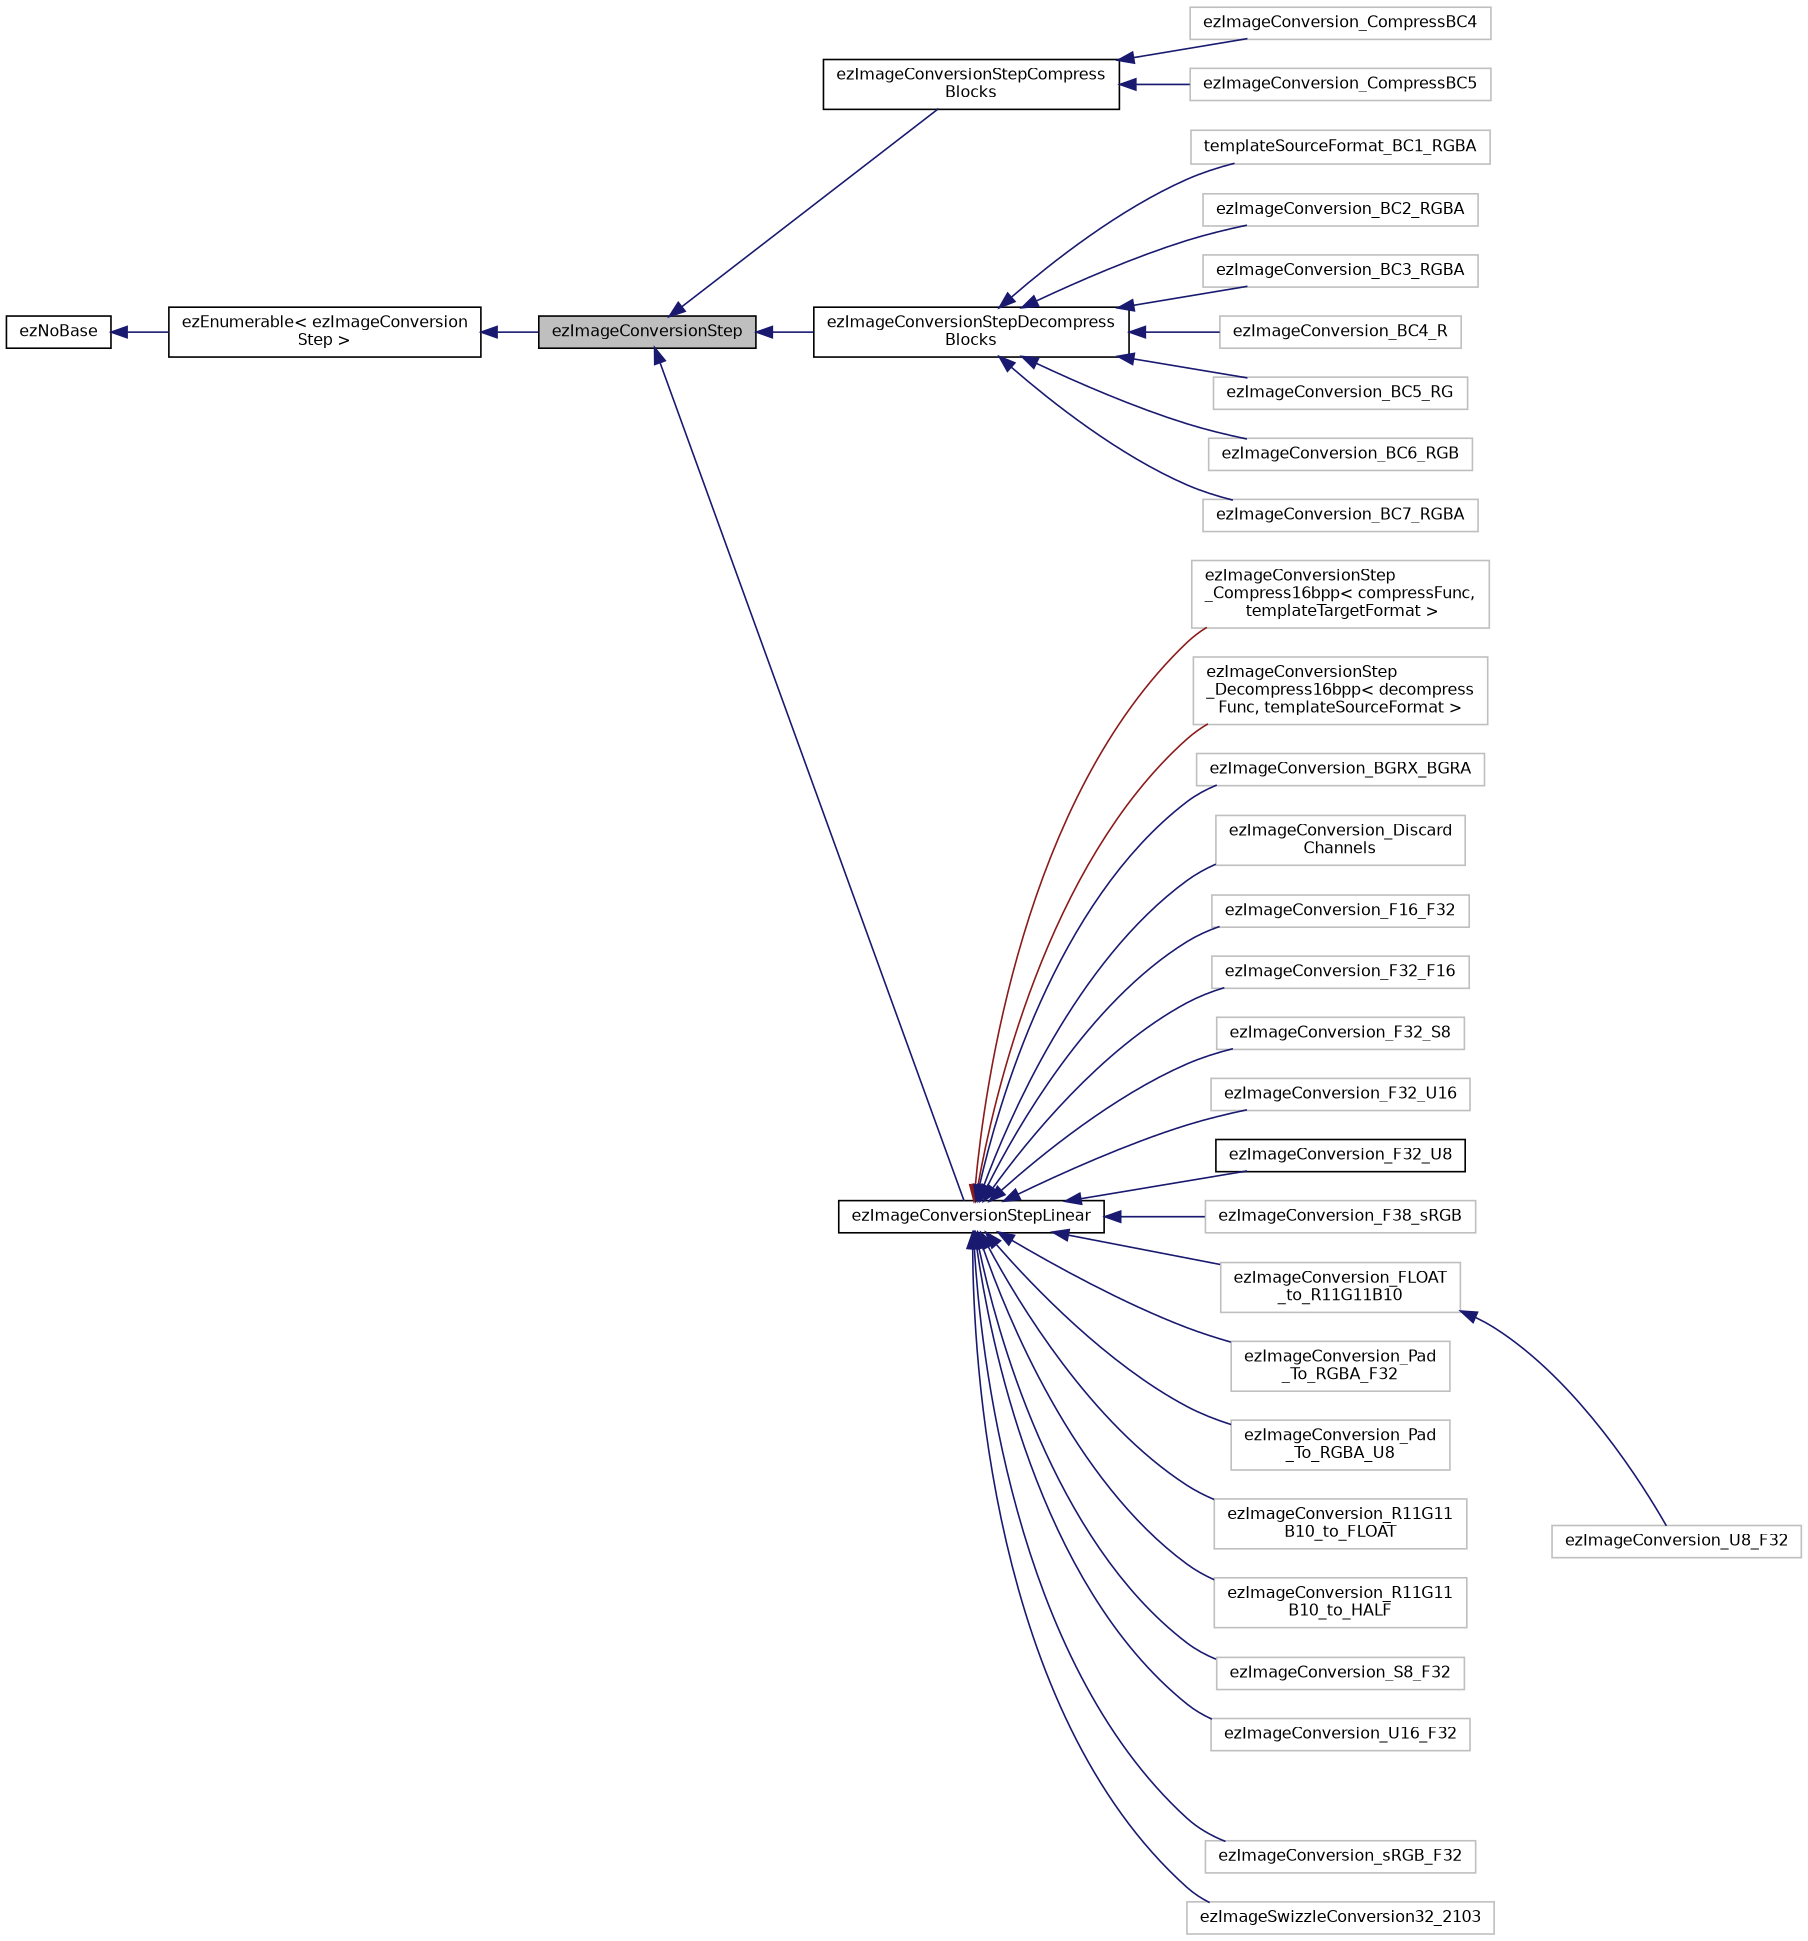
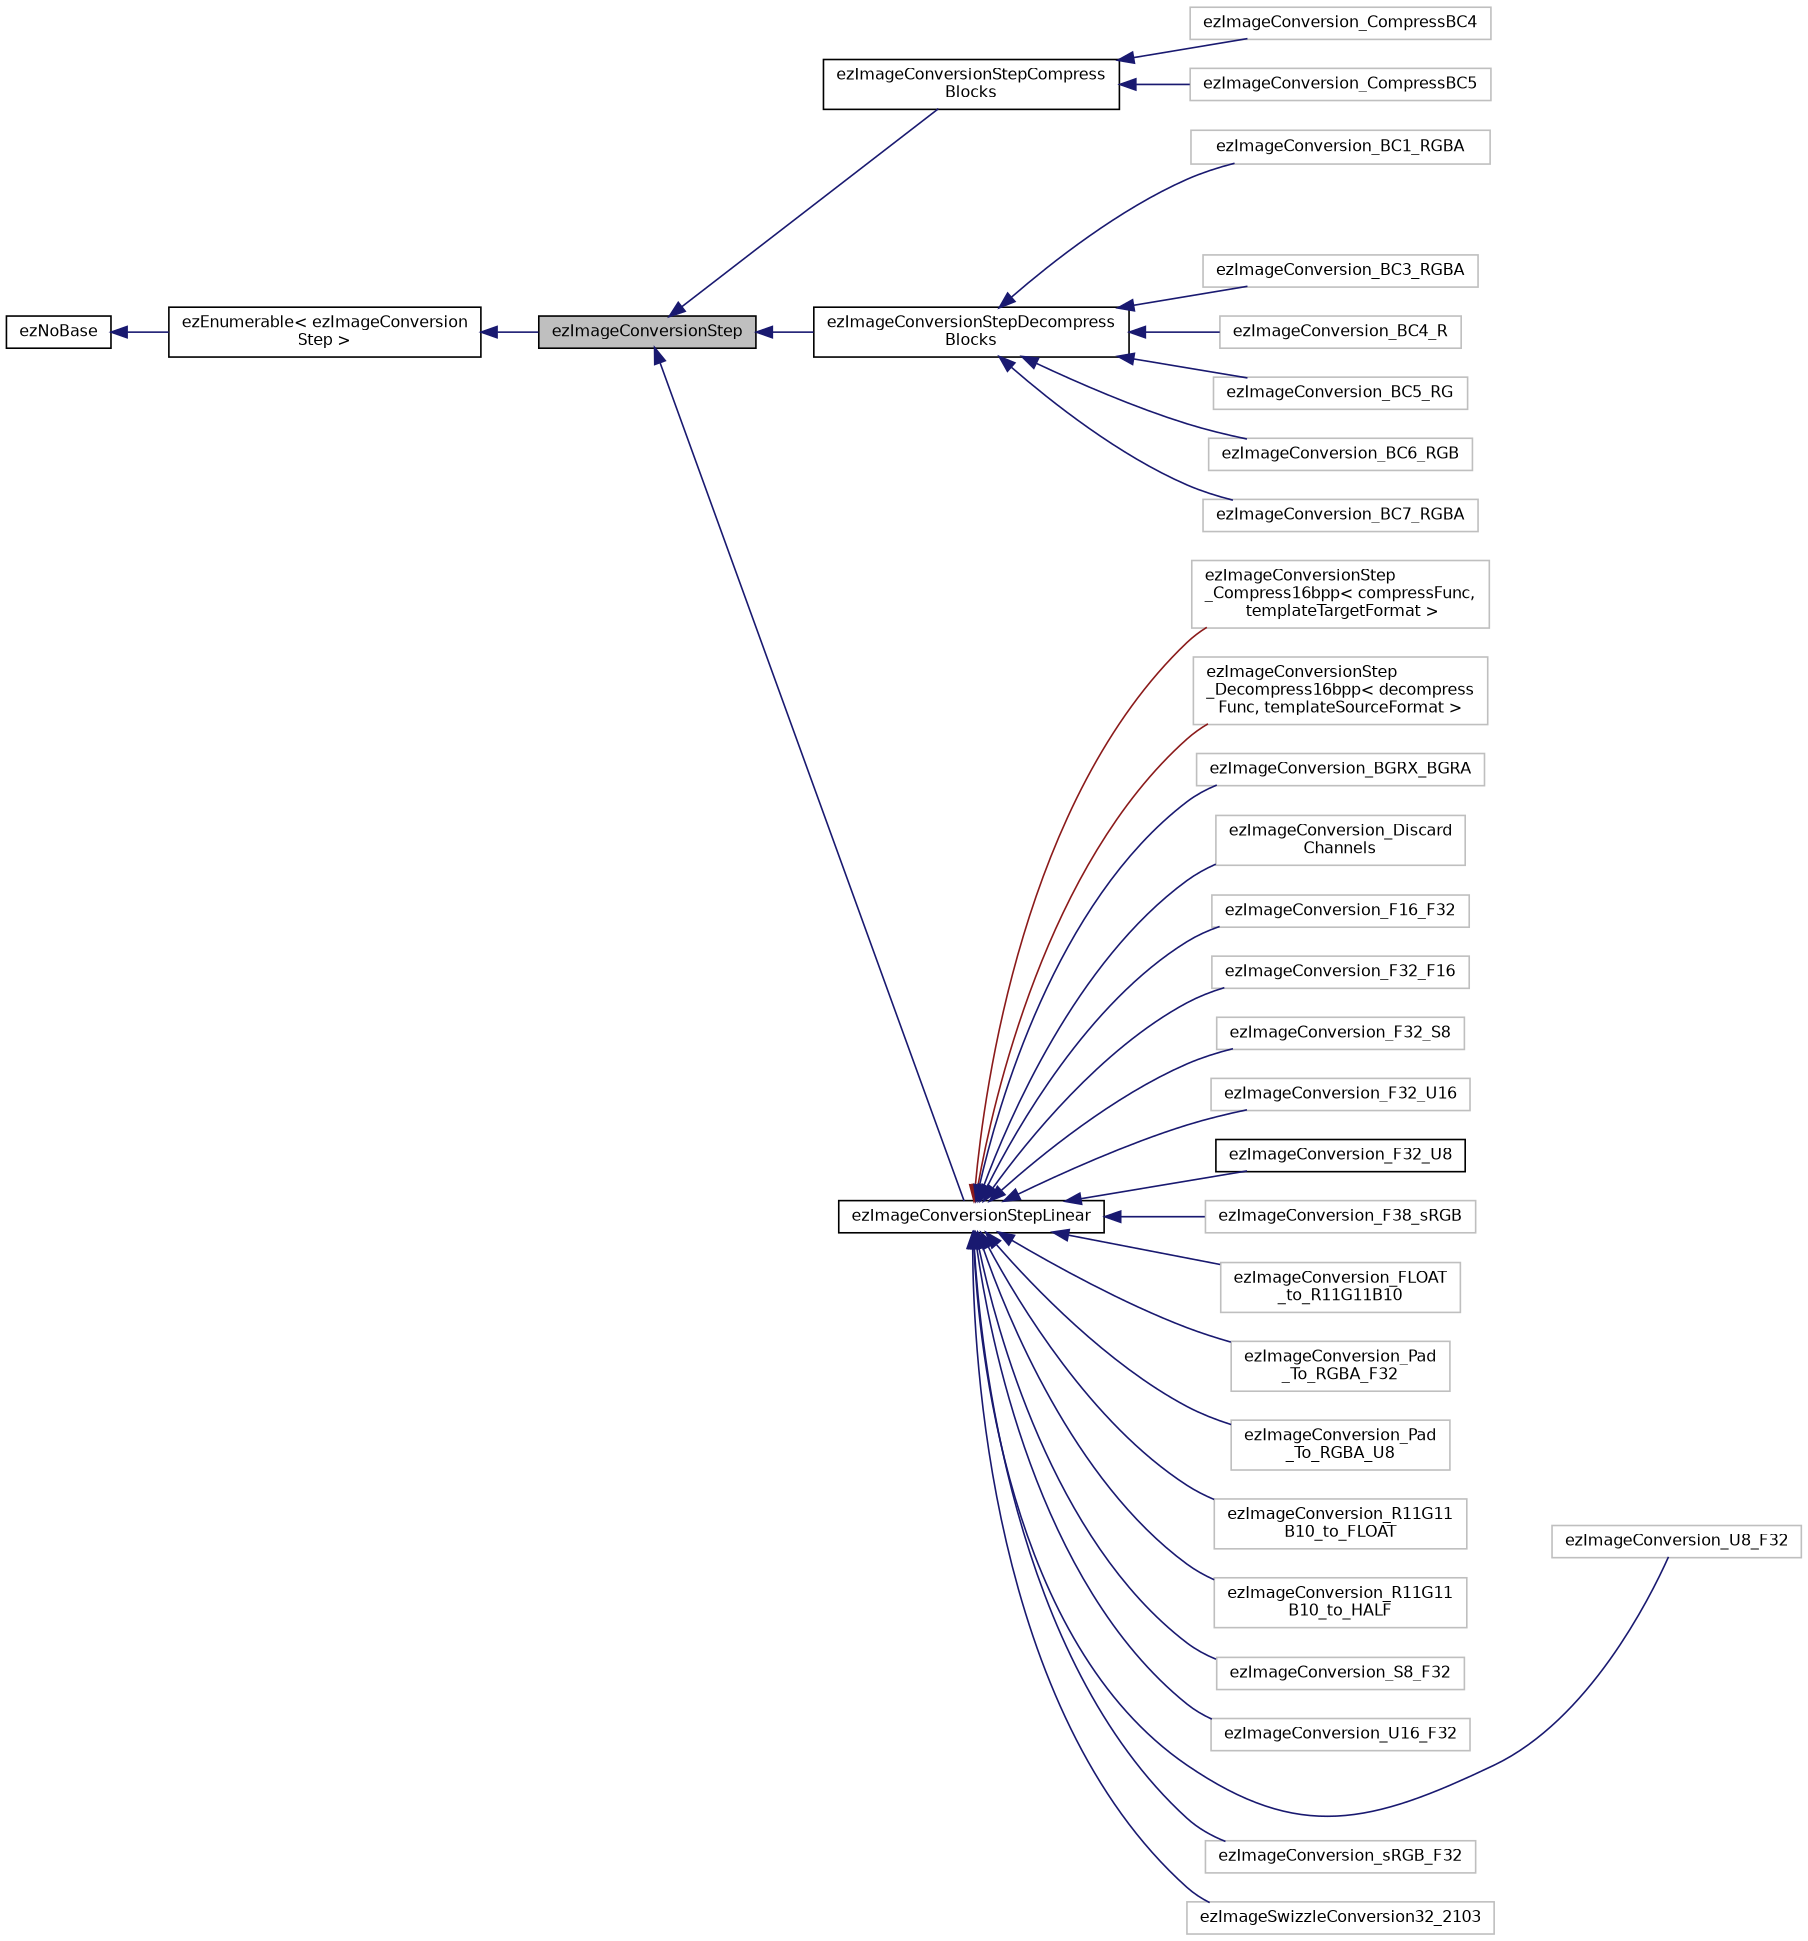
(1341, 147) -> (1341, 147)
(1341, 210) -> none
(1584, 1409) -> (1199, 1772)
